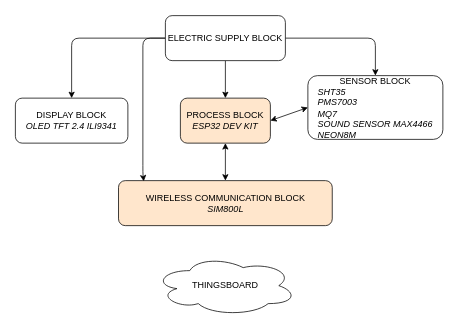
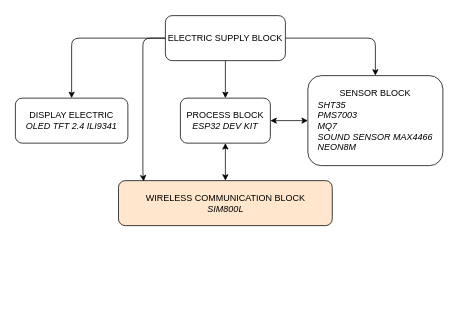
(375, 107) -> (375, 120)
(72, 120) -> (72, 120)
(225, 120) -> (225, 120)
(225, 285) -> none
